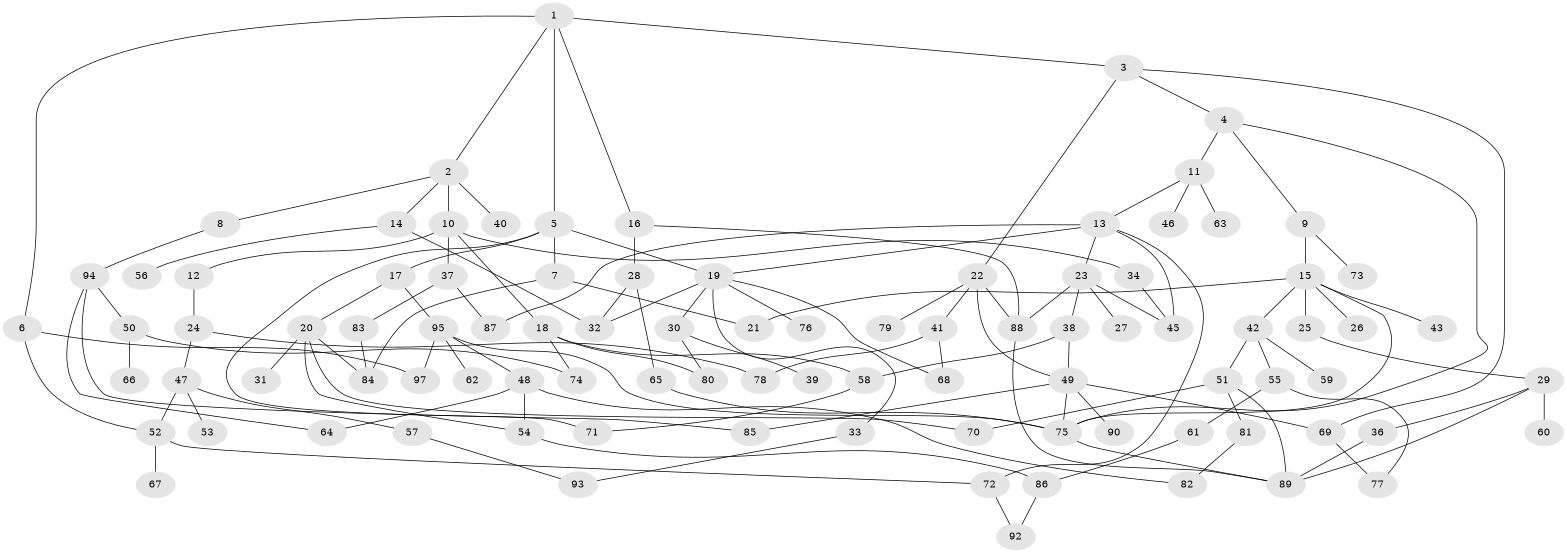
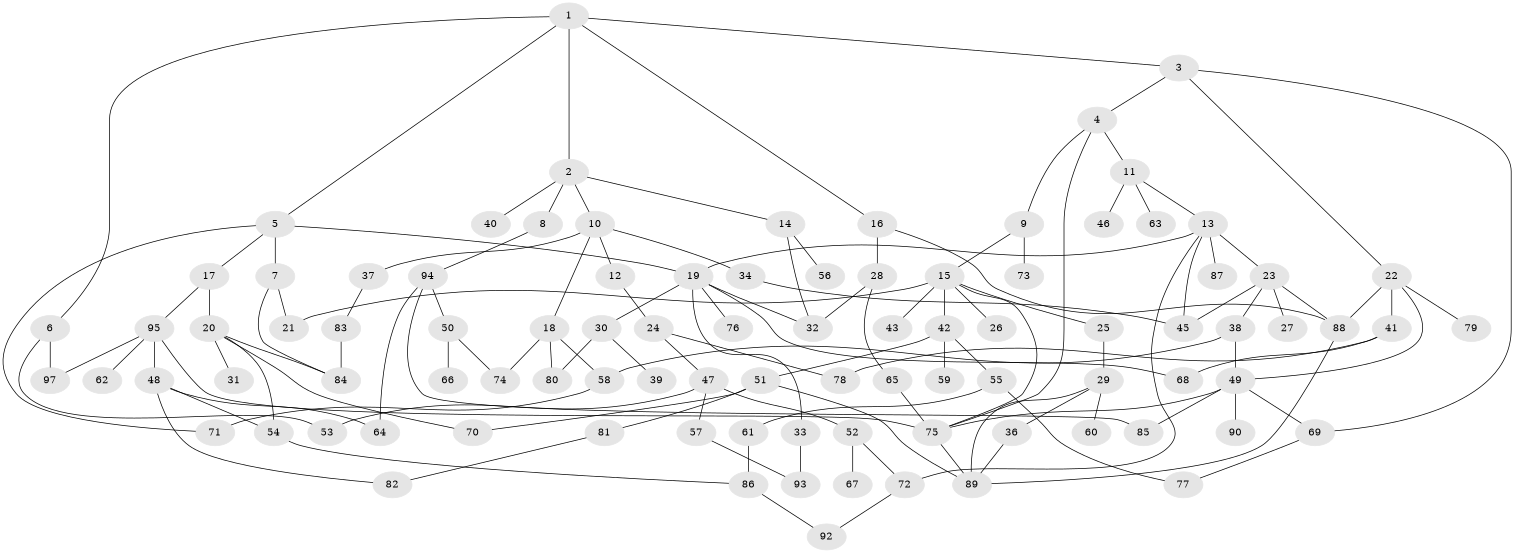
(469, 302) -> none
(65, 404) -> (136, 418)
